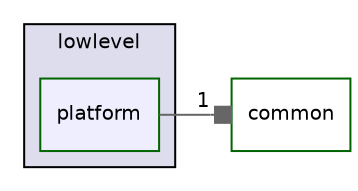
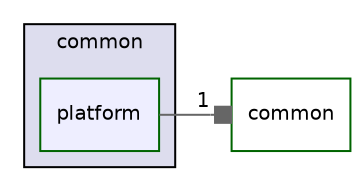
(100, 43) -> (100, 43)
